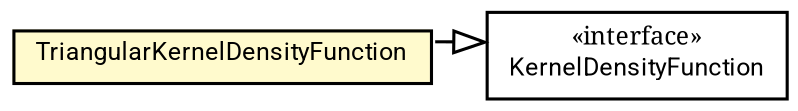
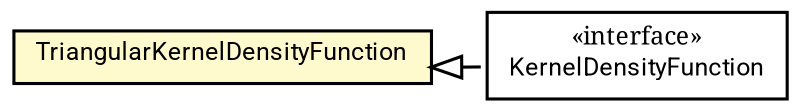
(442, 42) -> (473, 67)
